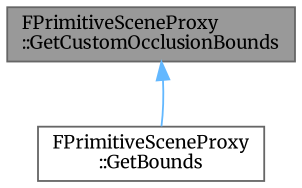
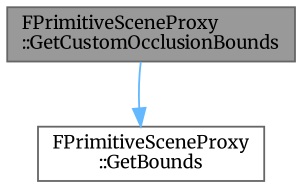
(163, 103) -> (139, 85)
